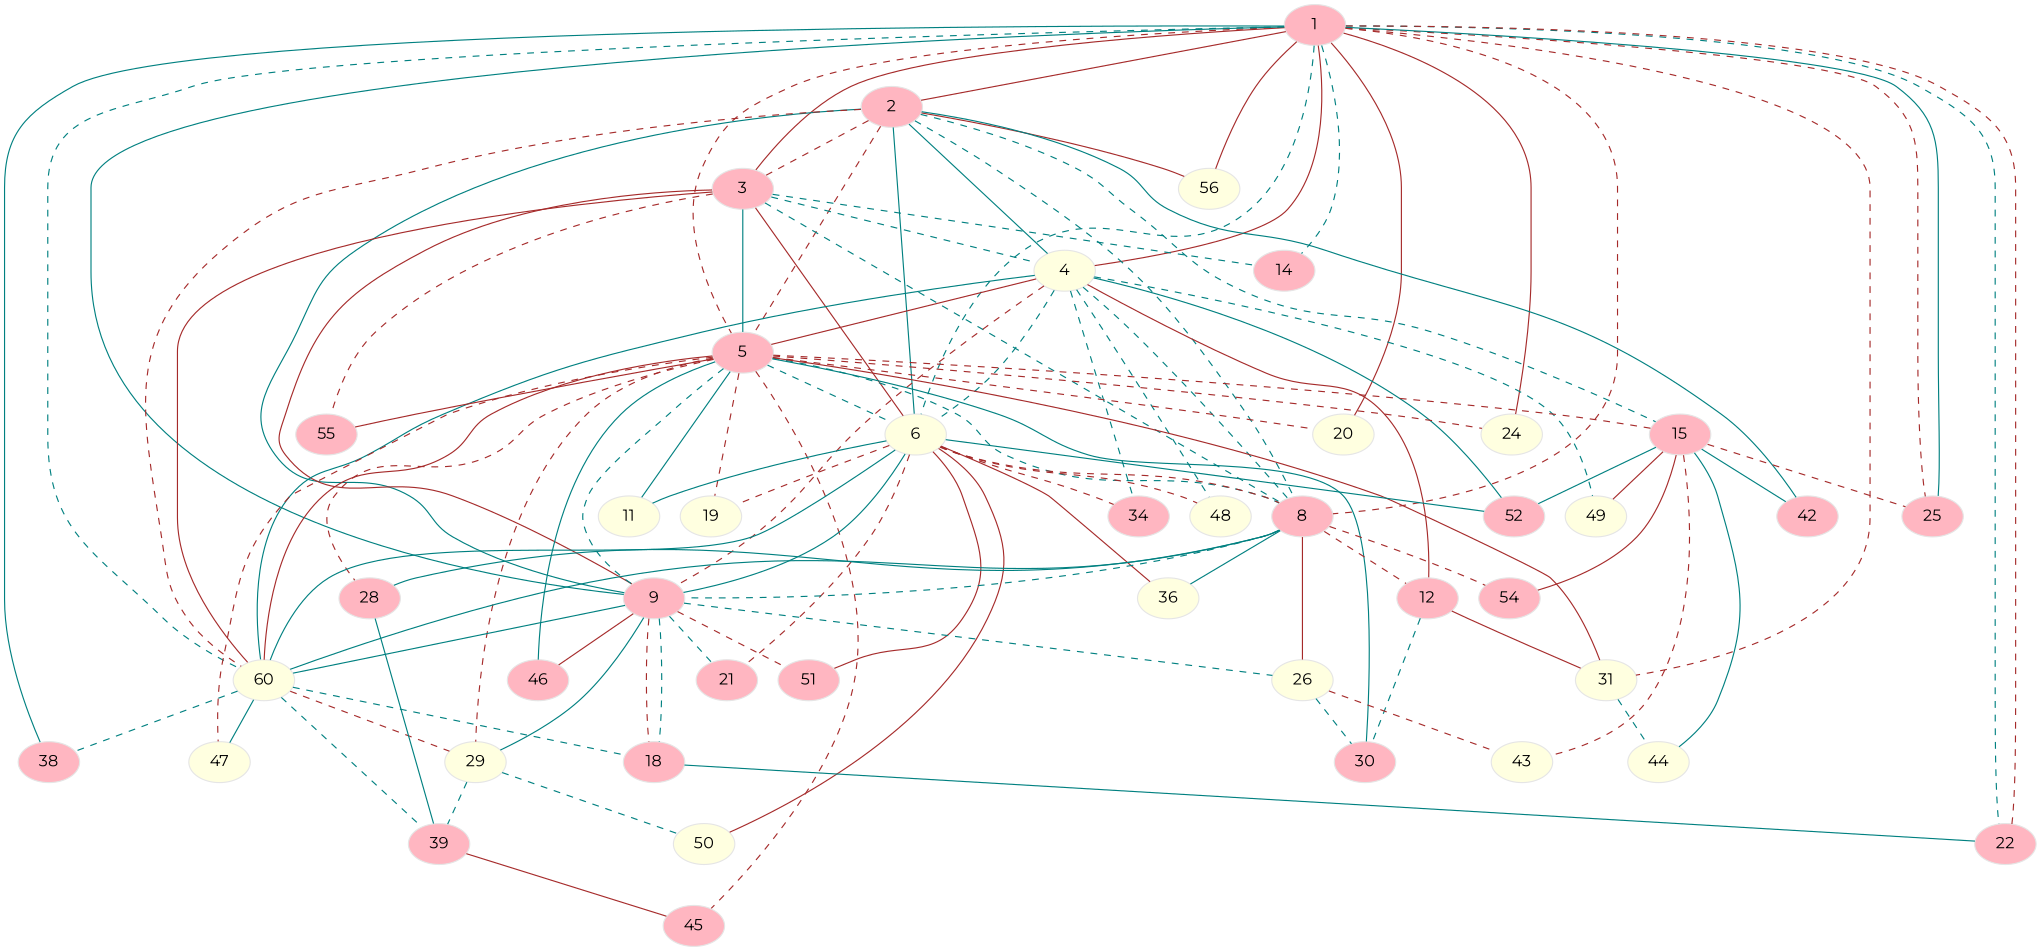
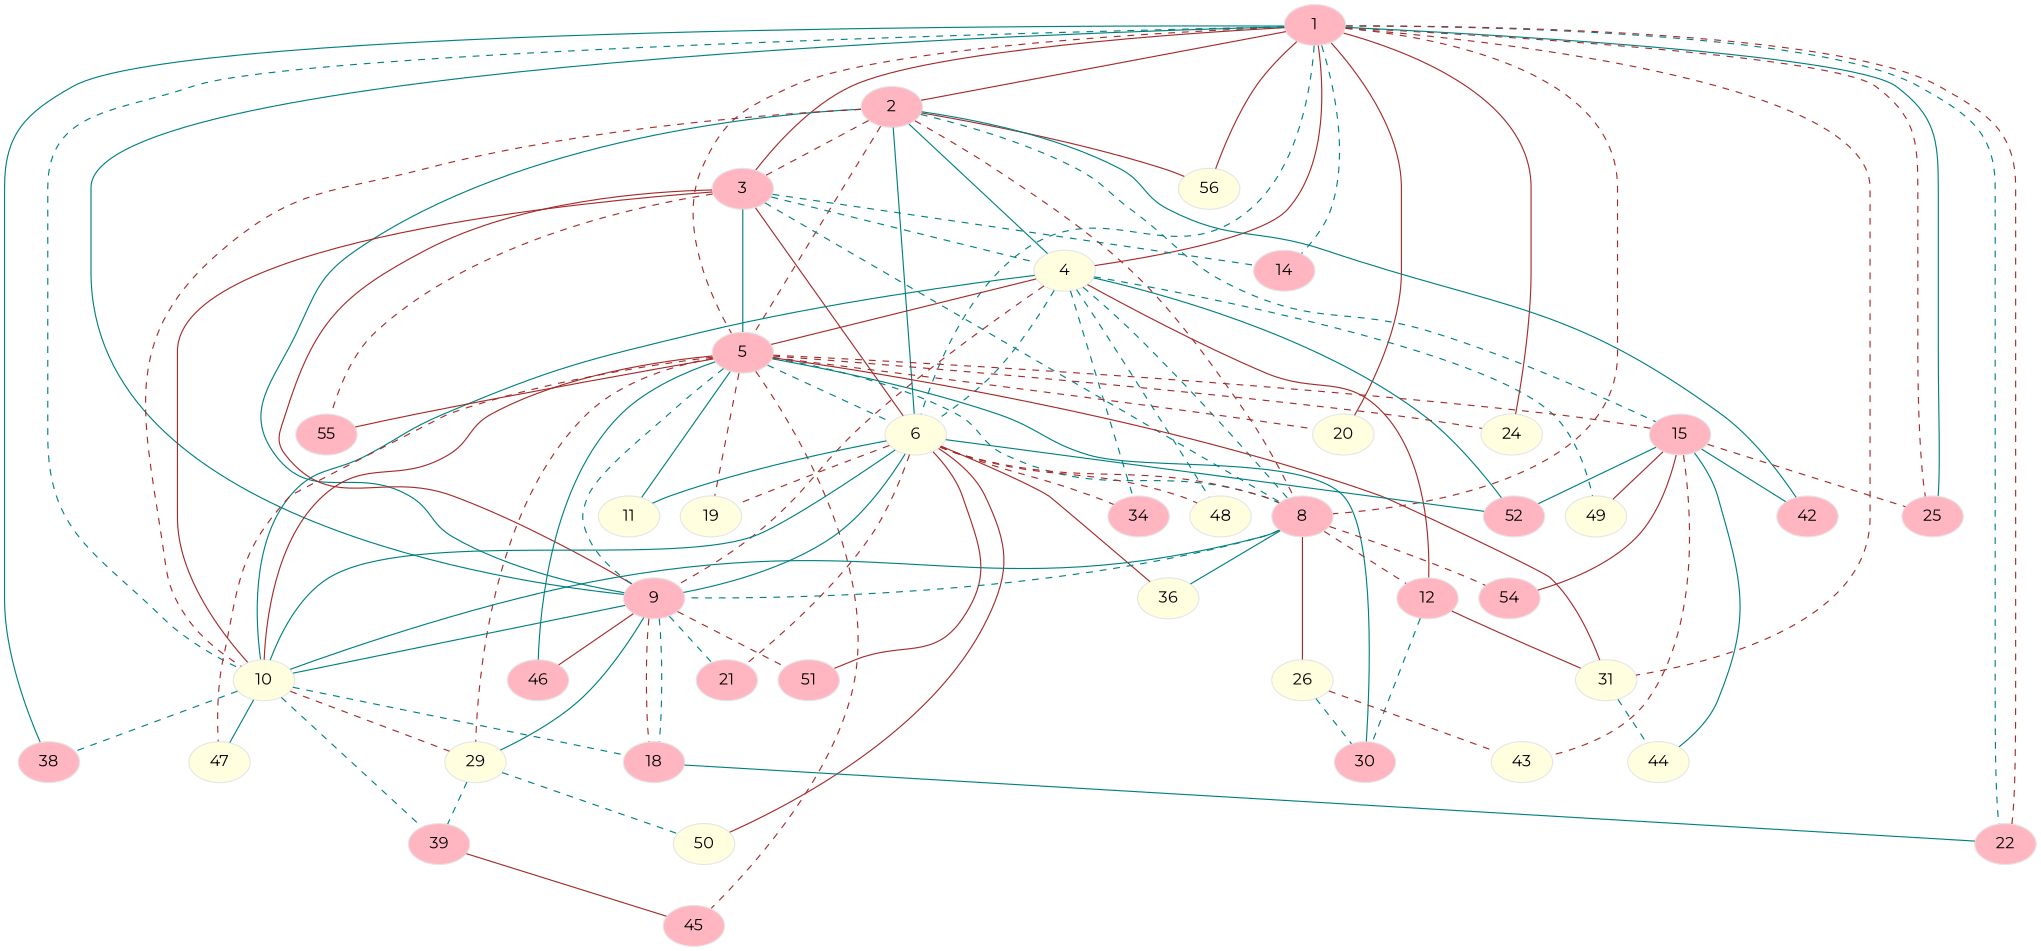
(1137, 276) -> (1137, 276)
(370, 598) -> none
(964, 637) -> none
(264, 680) -> (264, 680)
